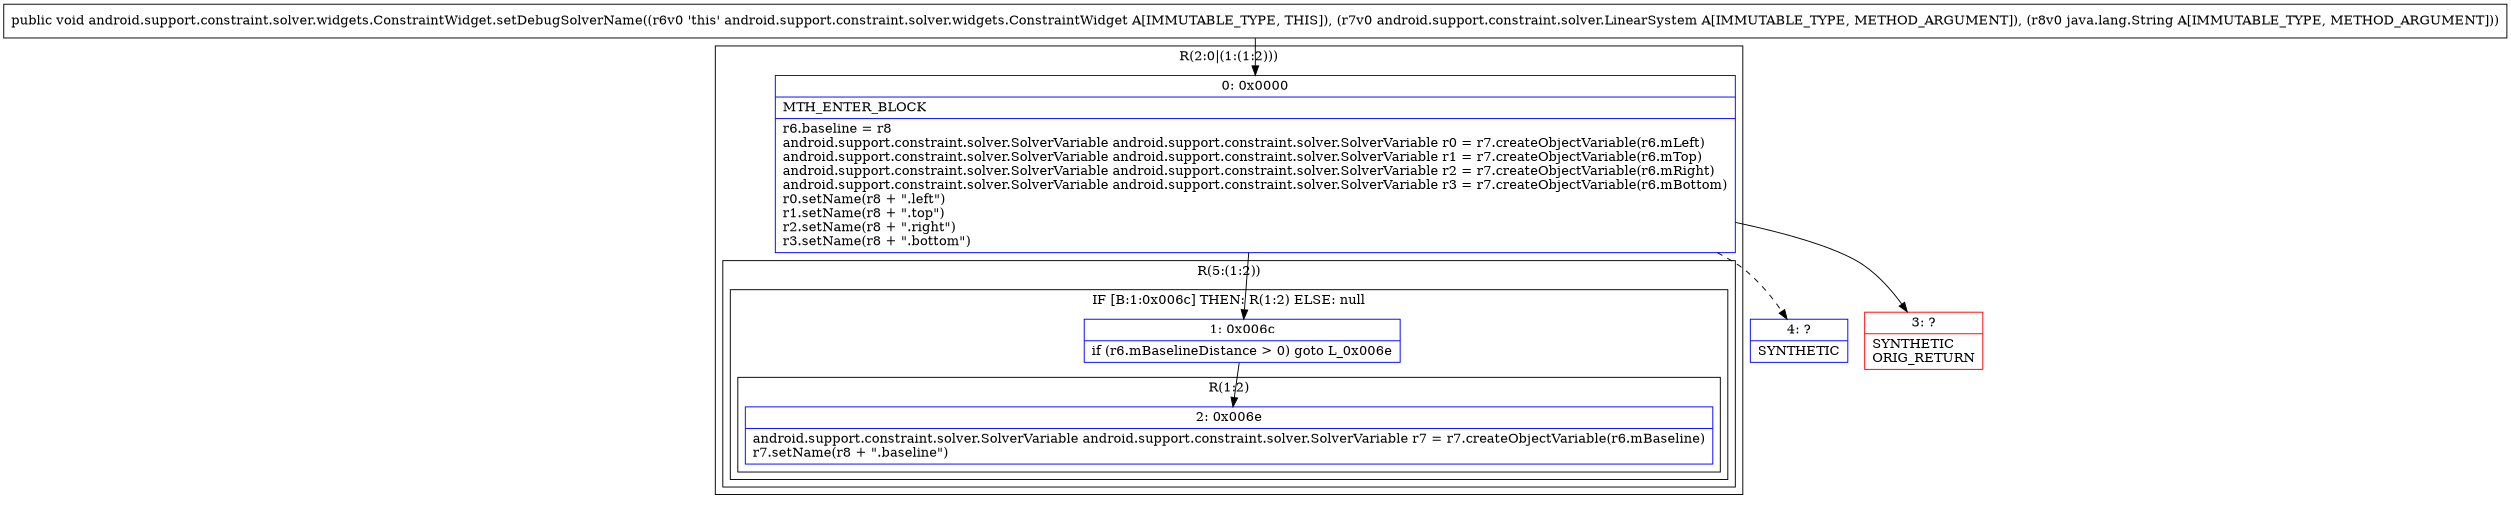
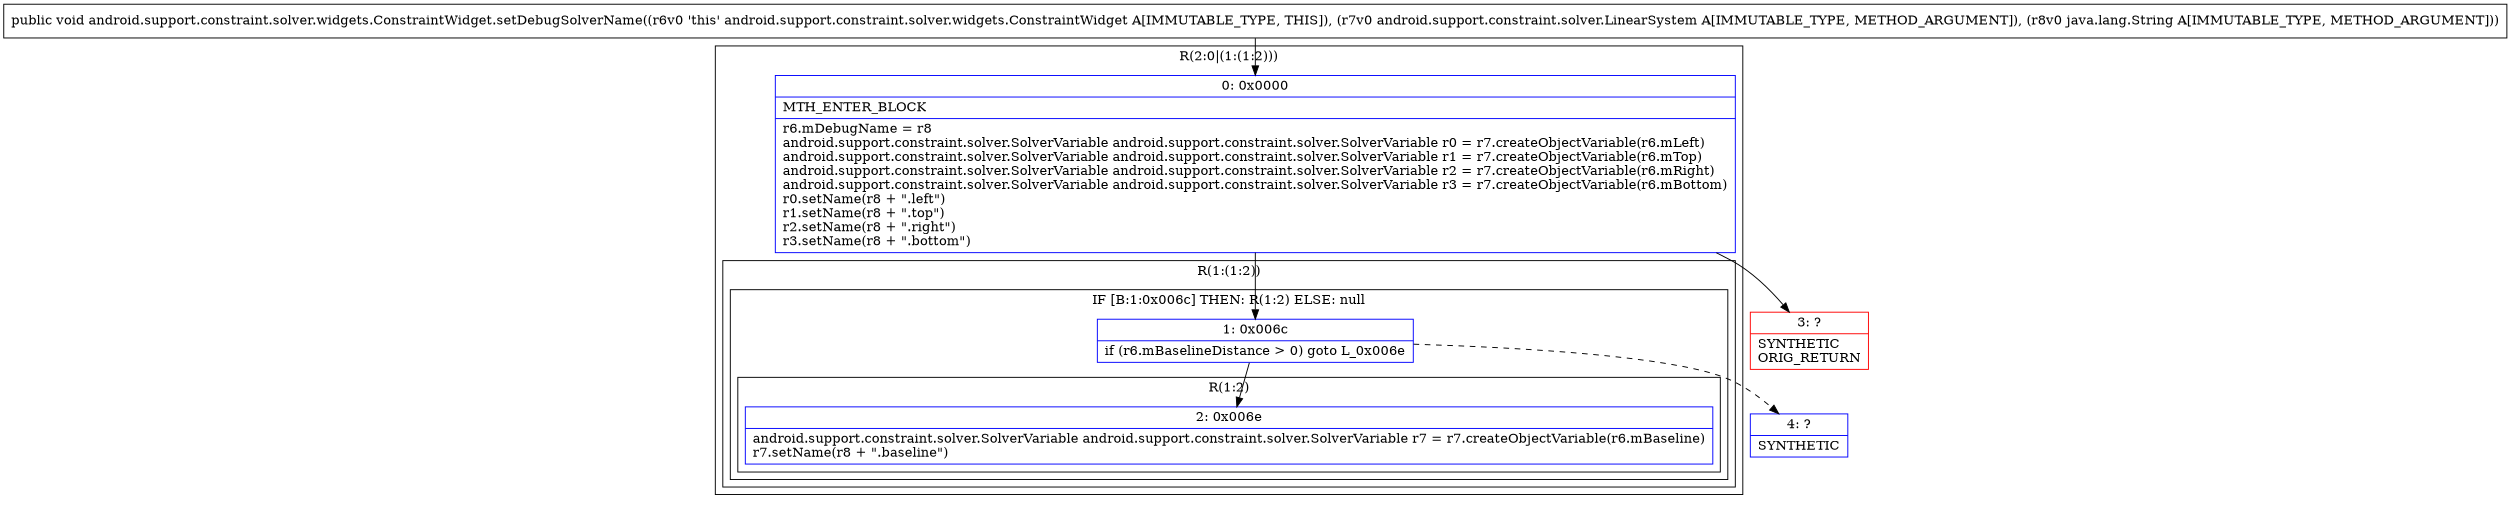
(838, 129) -> (858, 129)
(1229, 271) -> (1229, 271)
(1754, 278) -> (1598, 355)
